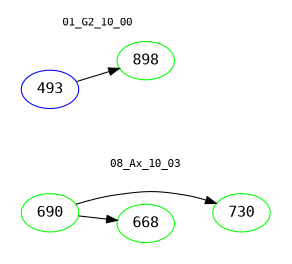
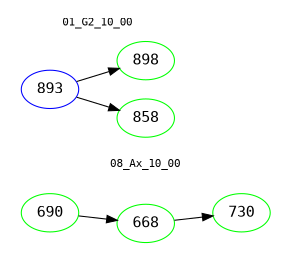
(50, 89) -> (50, 89)
none -> (146, 118)
(146, 164) -> (146, 164)
(141, 192) -> (188, 219)
